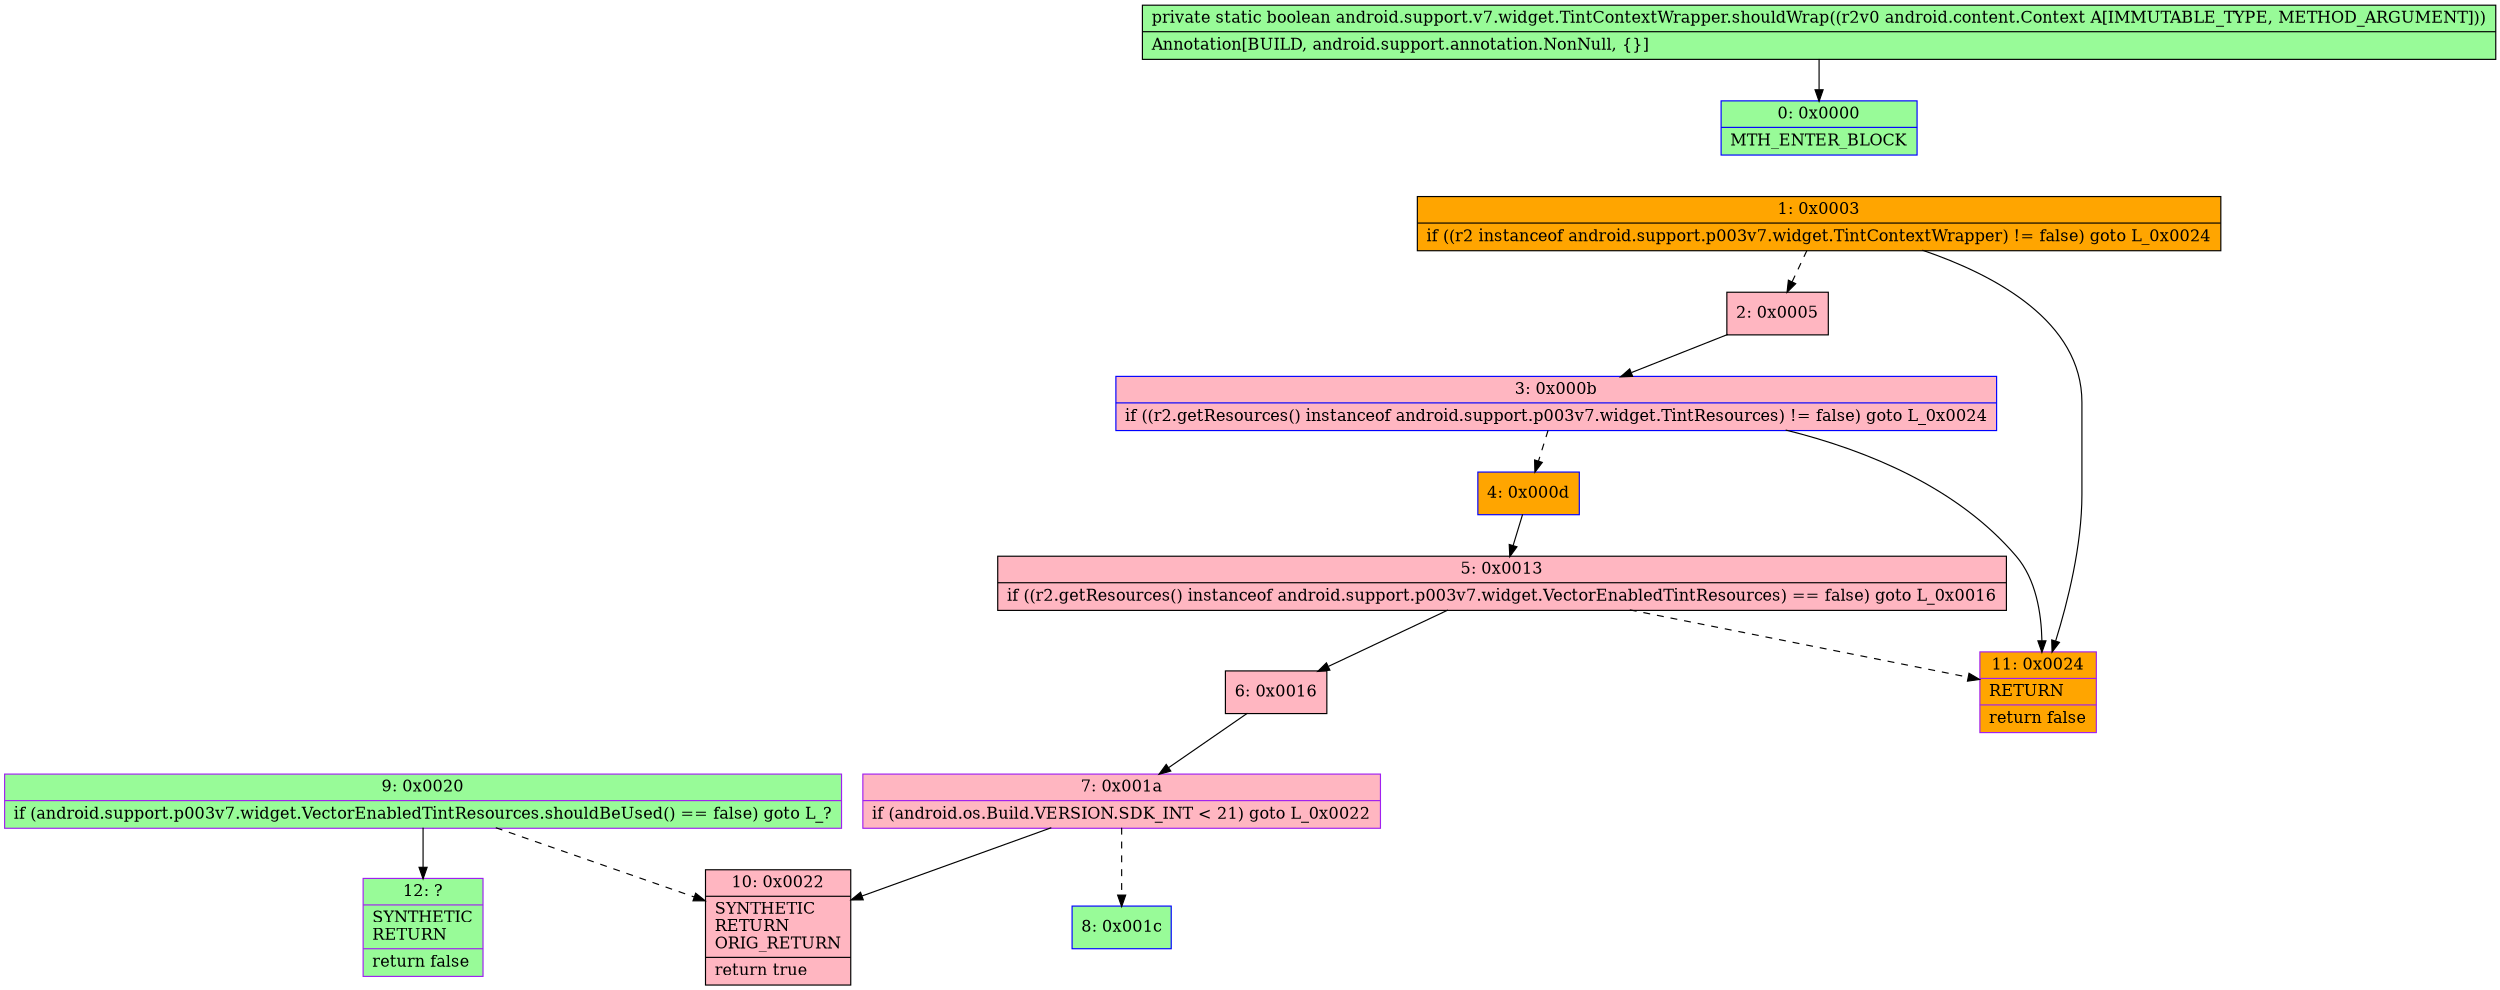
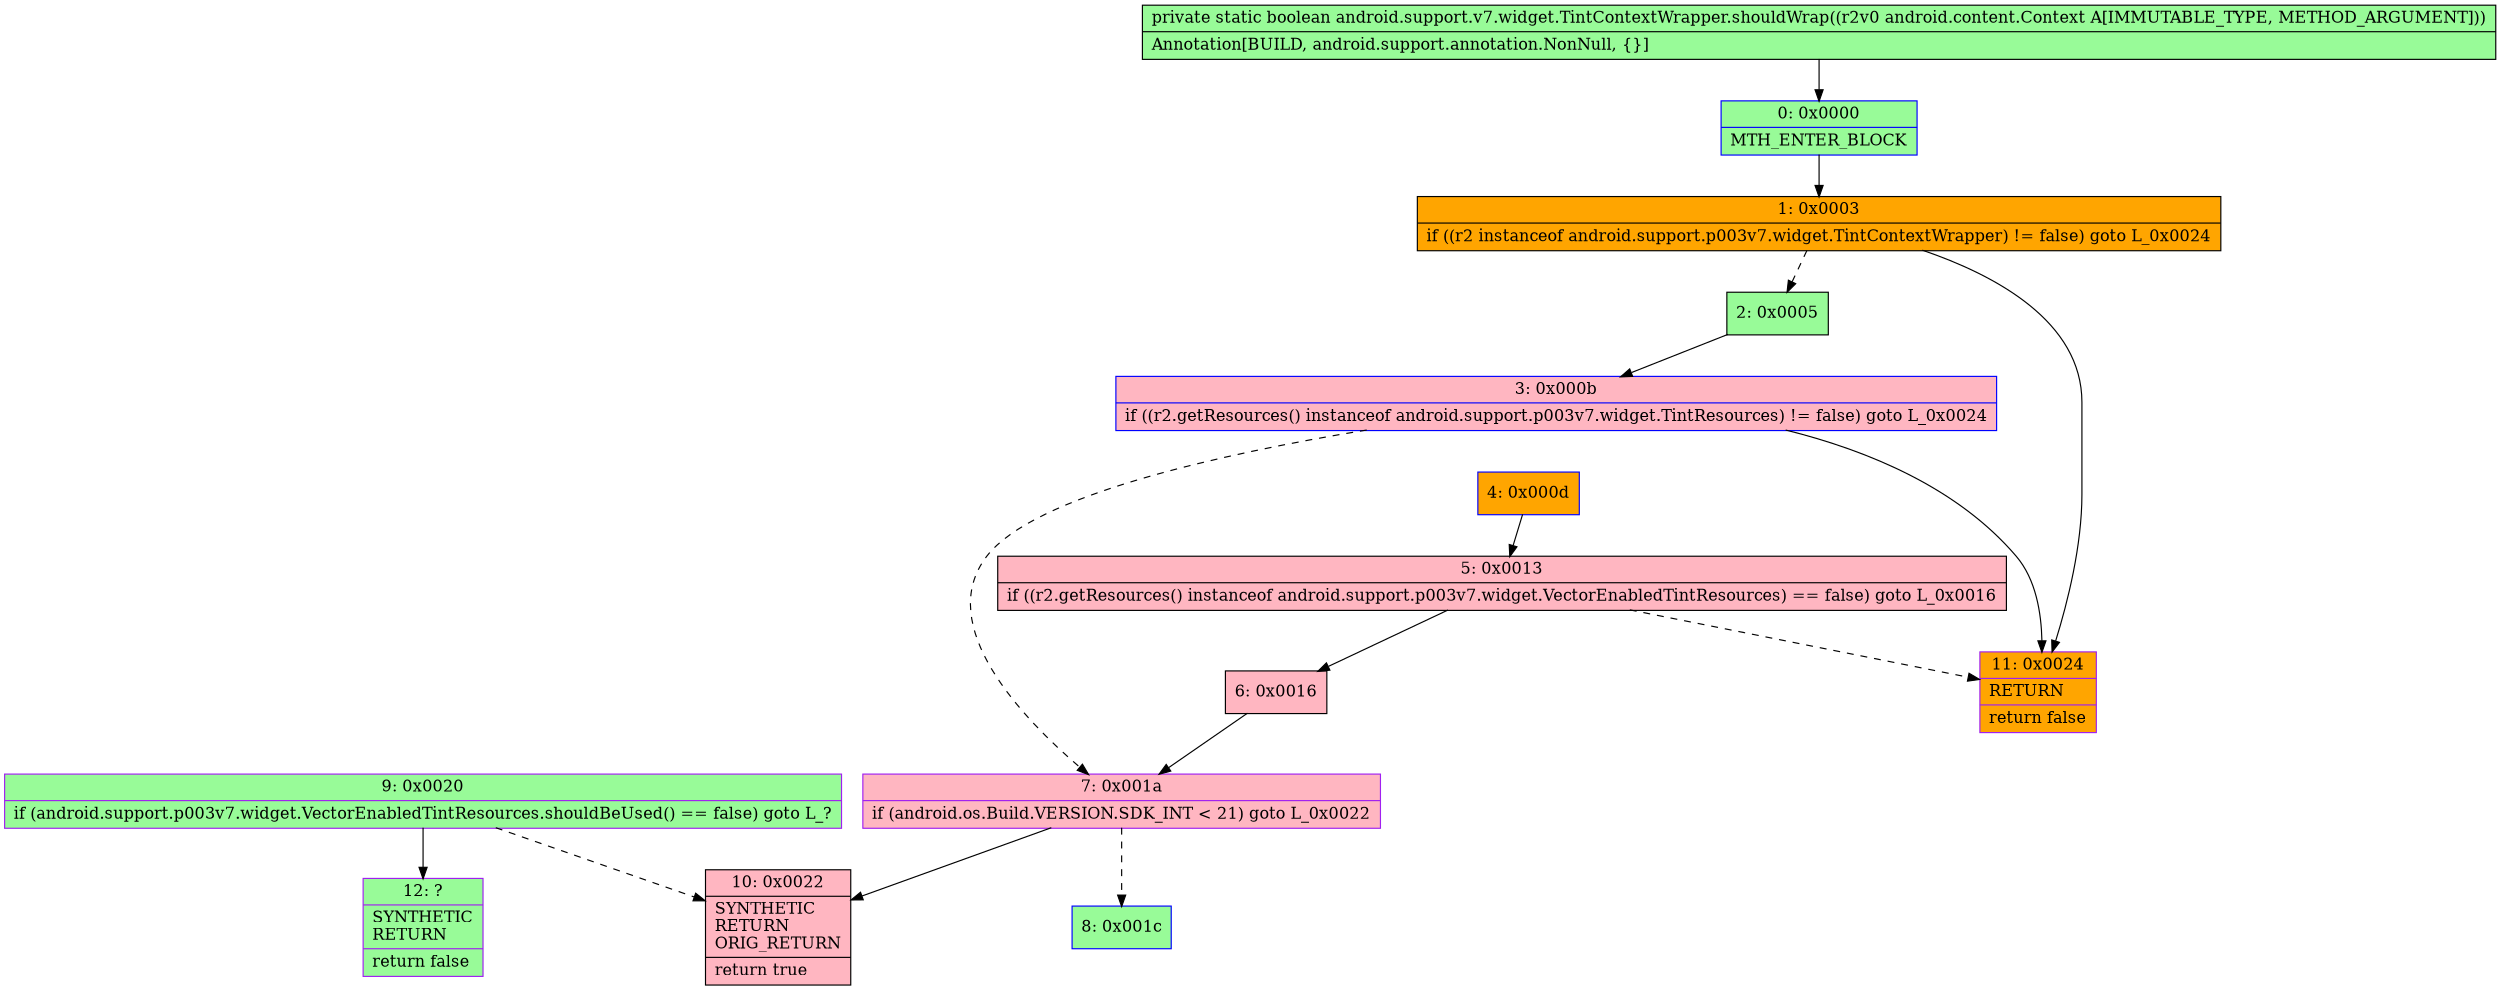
none -> (1819, 170)
(1778, 314) -> (1778, 314)
(1543, 446) -> (1049, 513)
